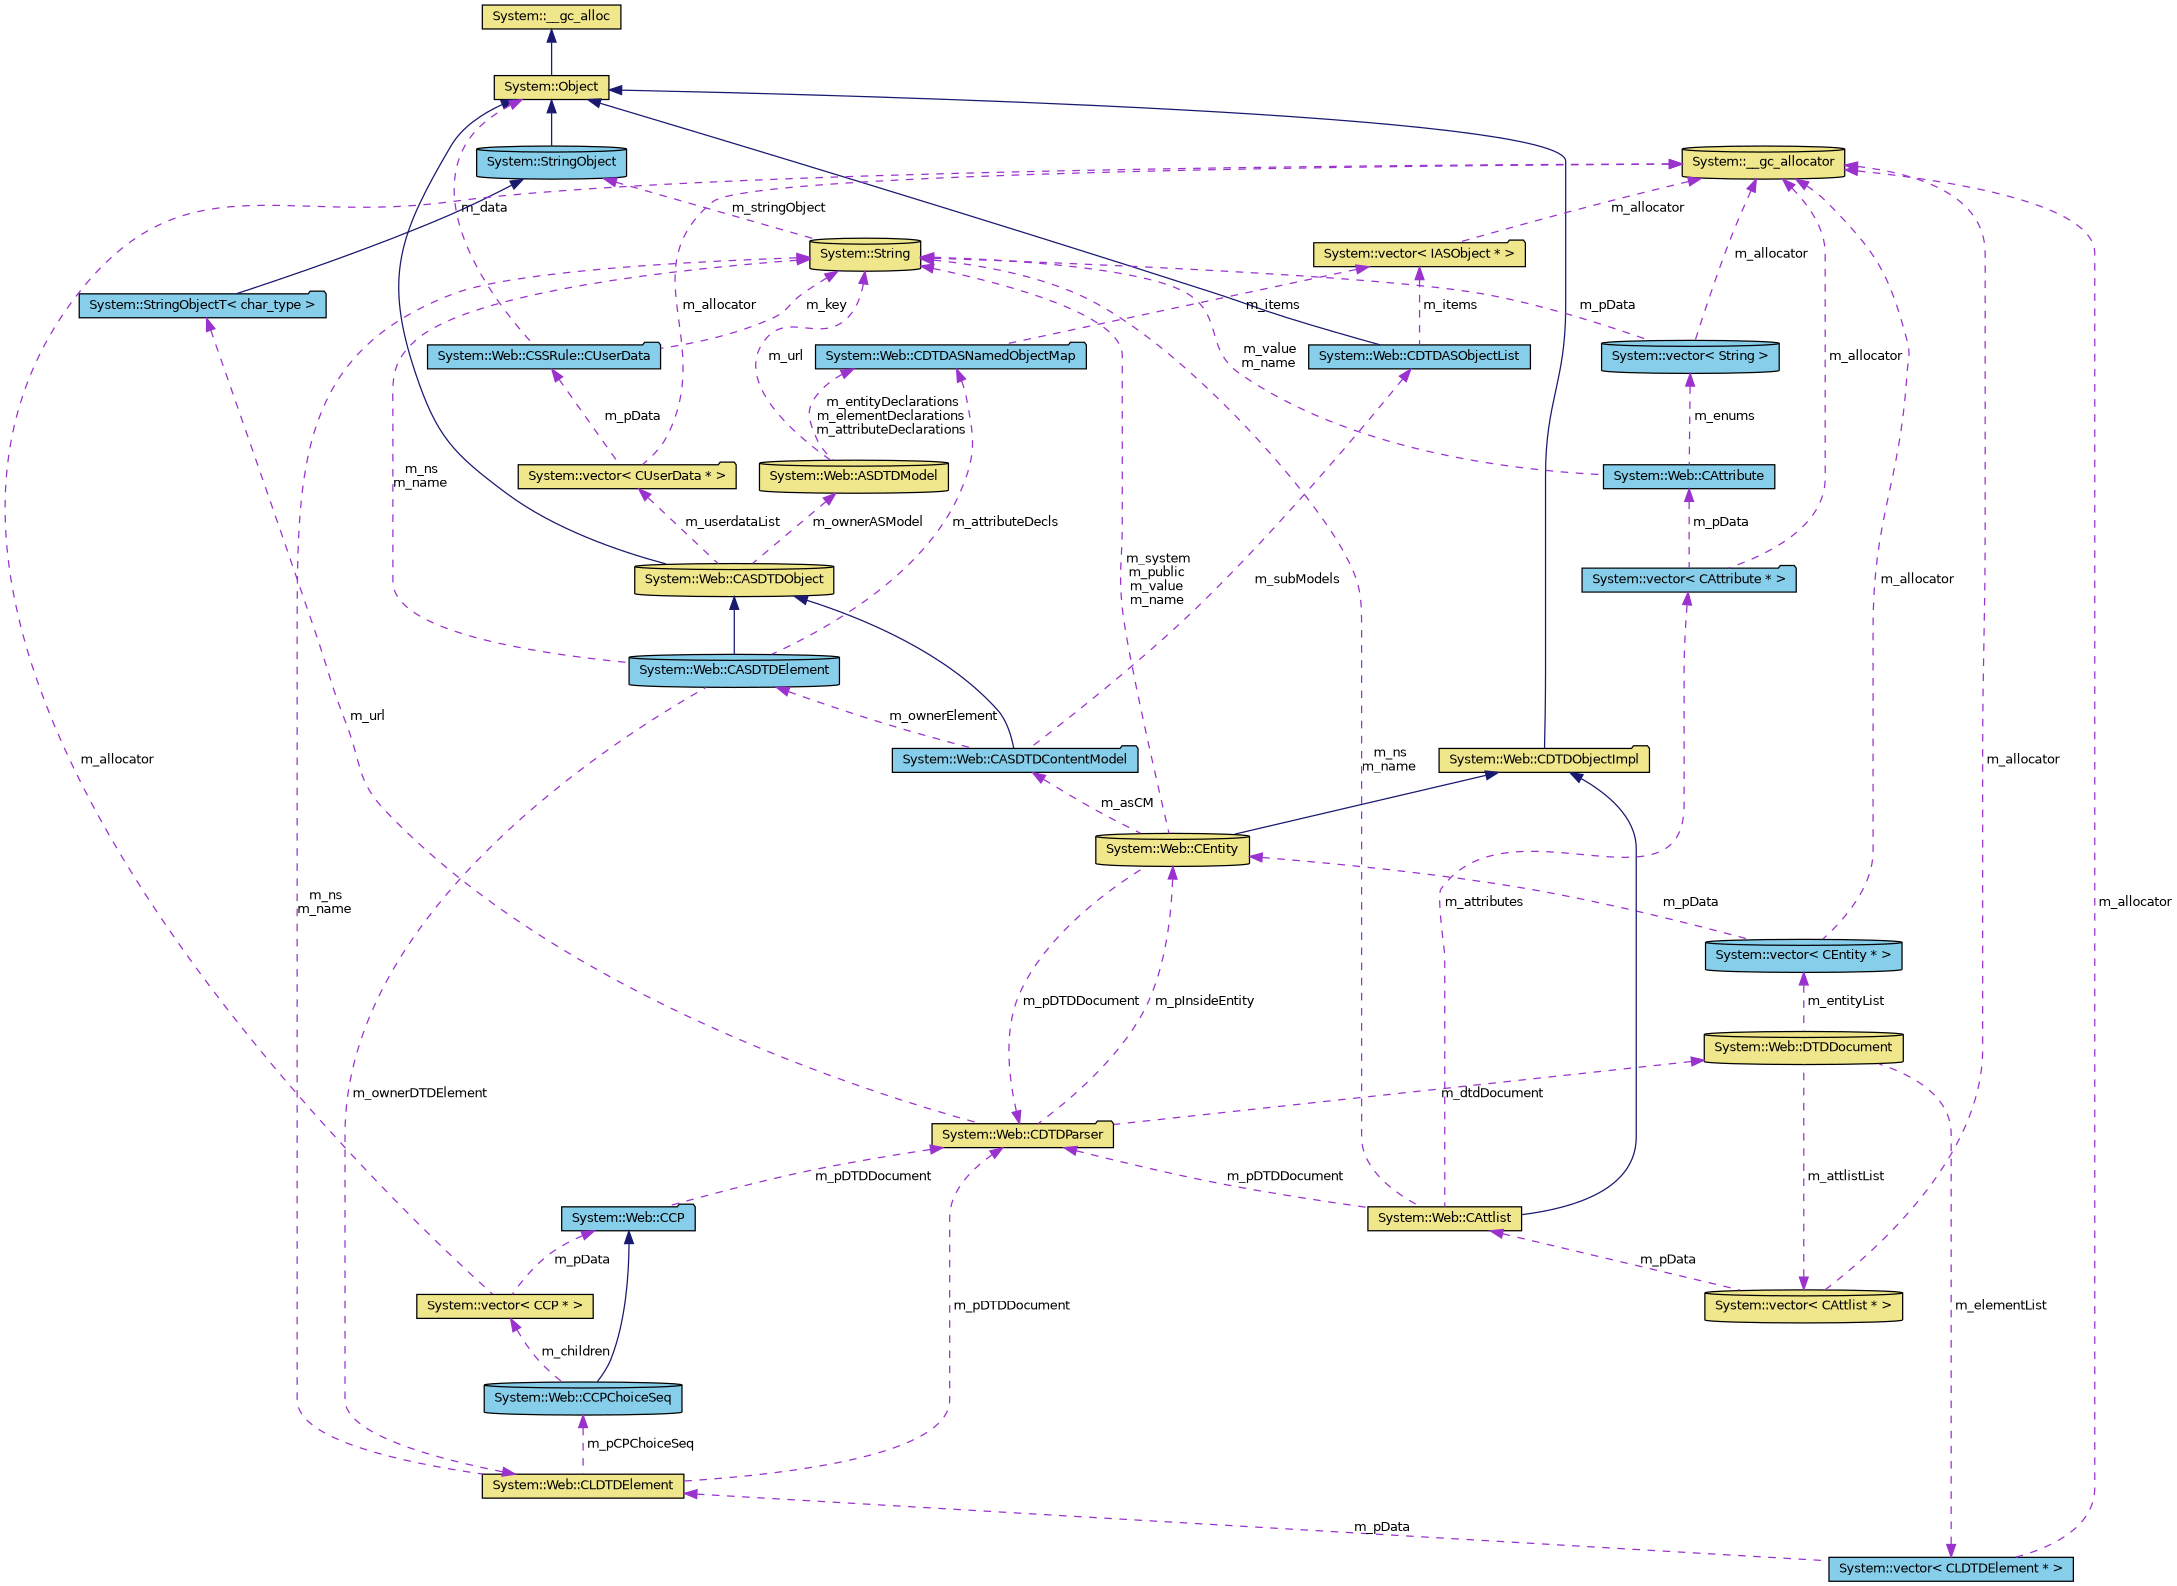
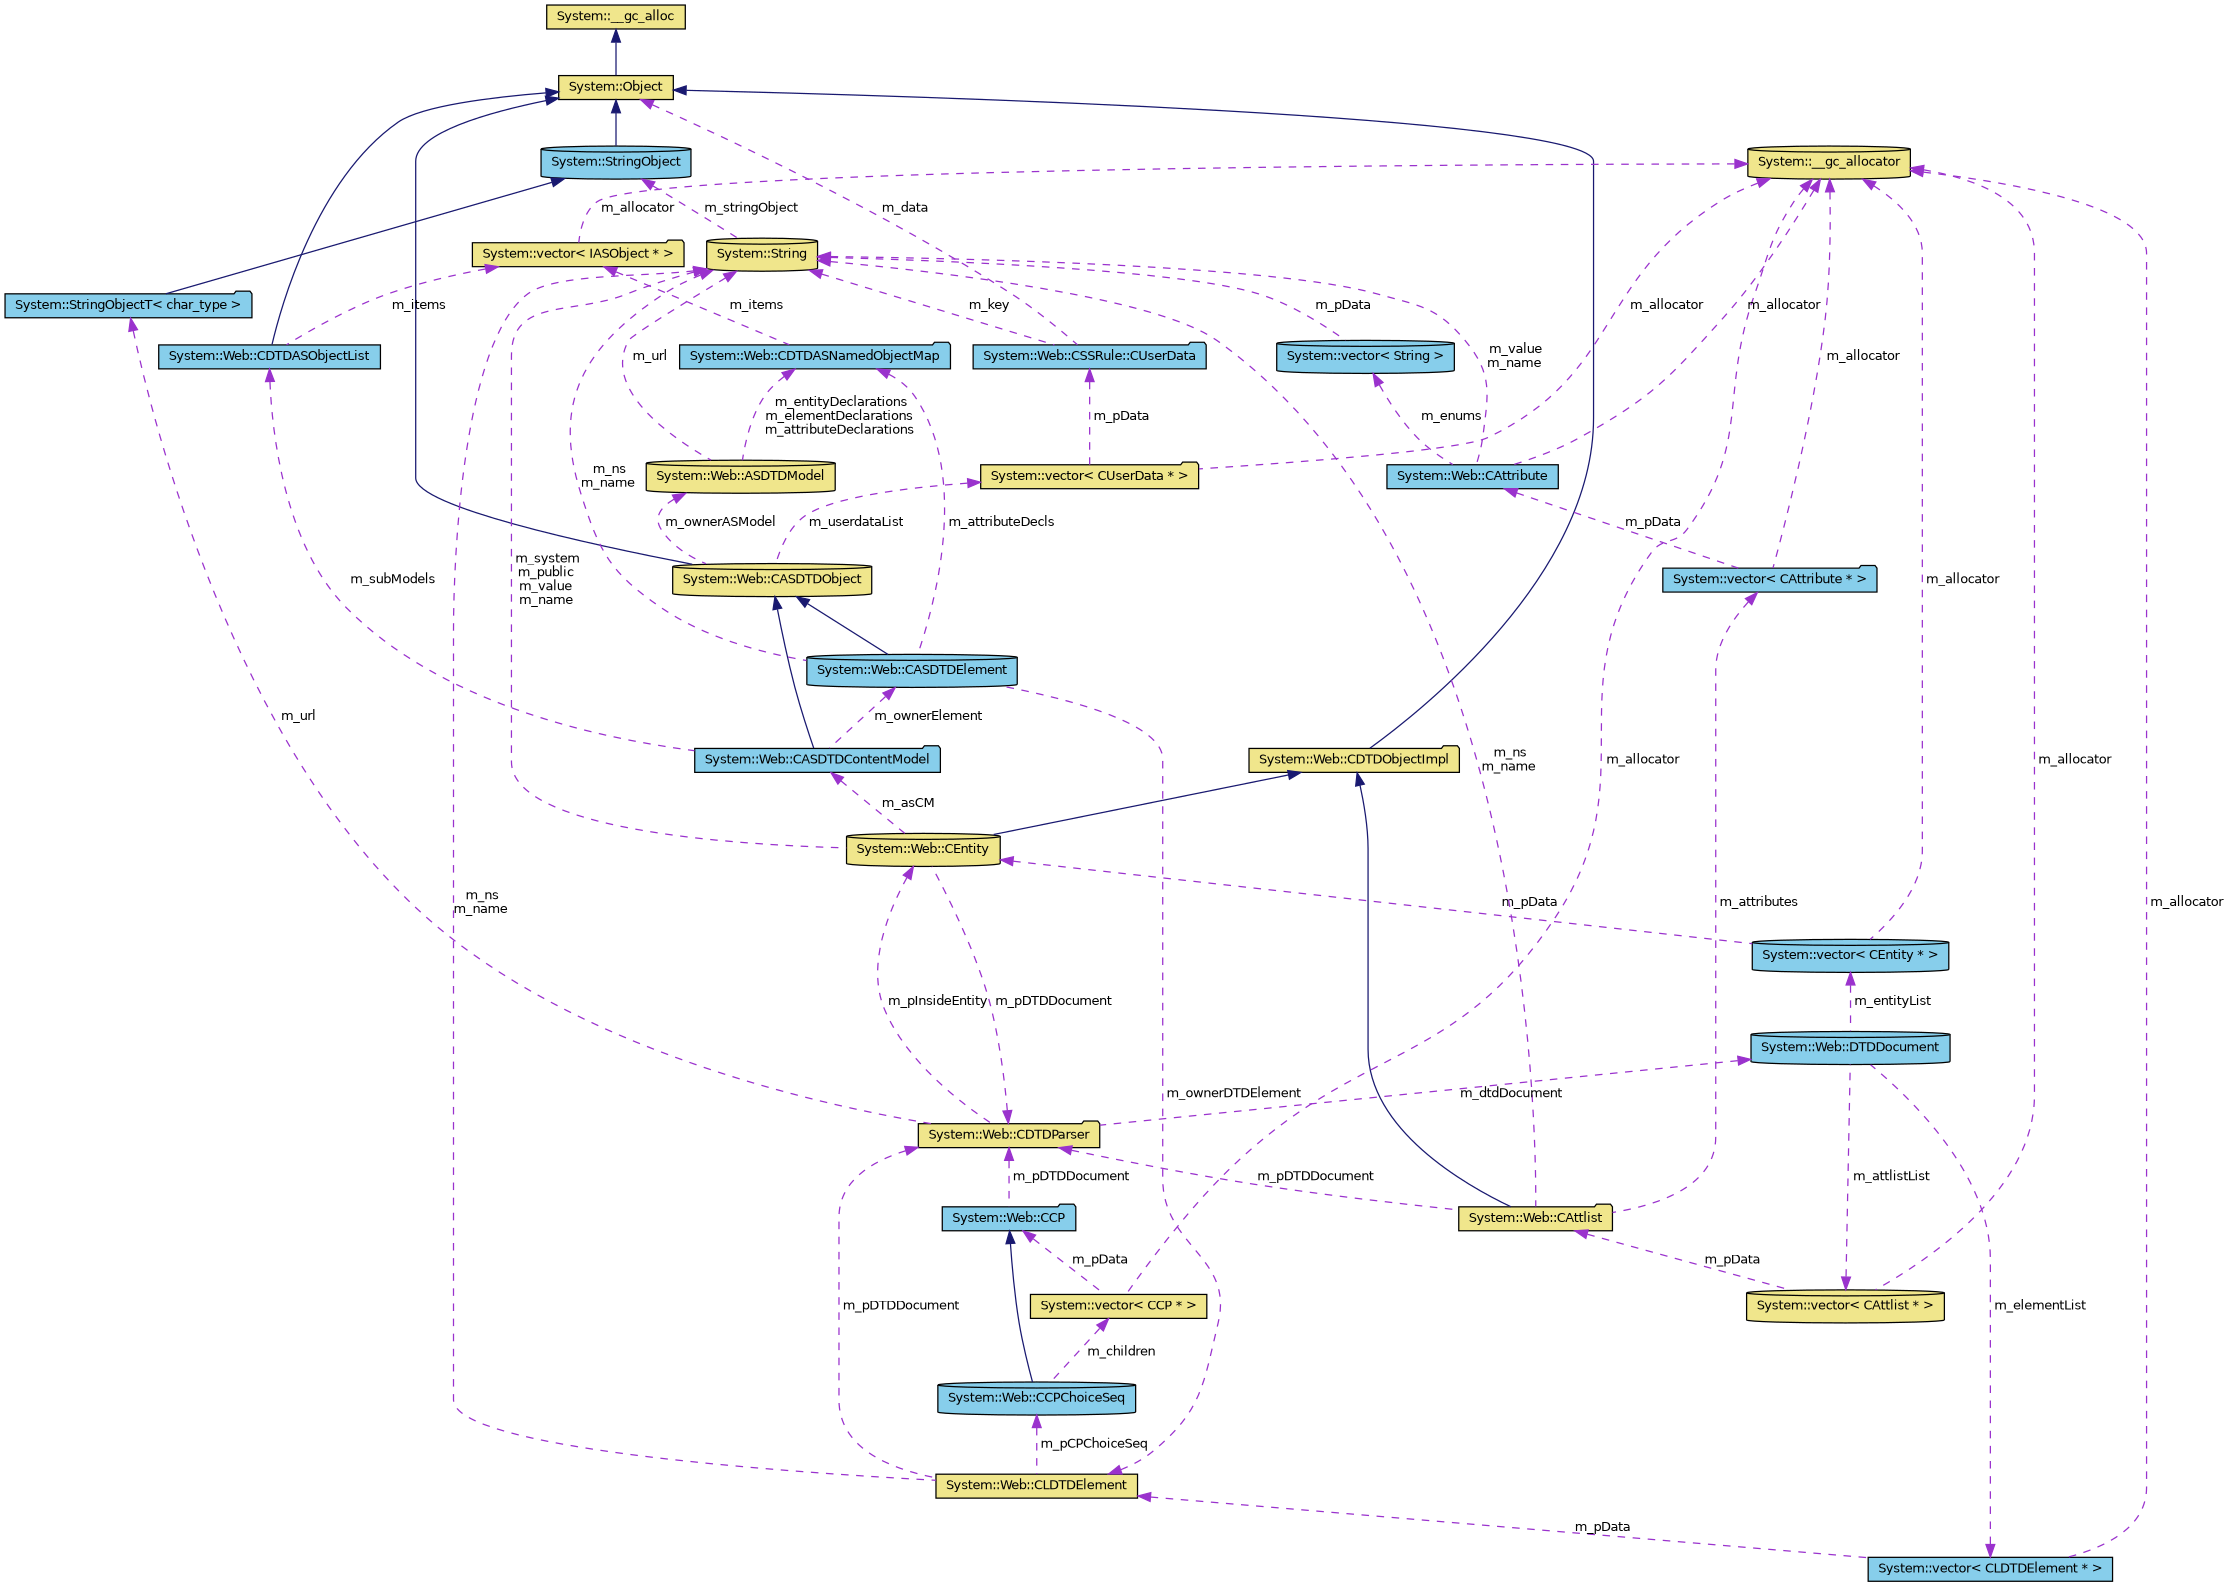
(1721, 265) -> (1688, 356)
(1804, 1048) -> (1851, 1048)
(1445, 1219) -> (1536, 1219)
